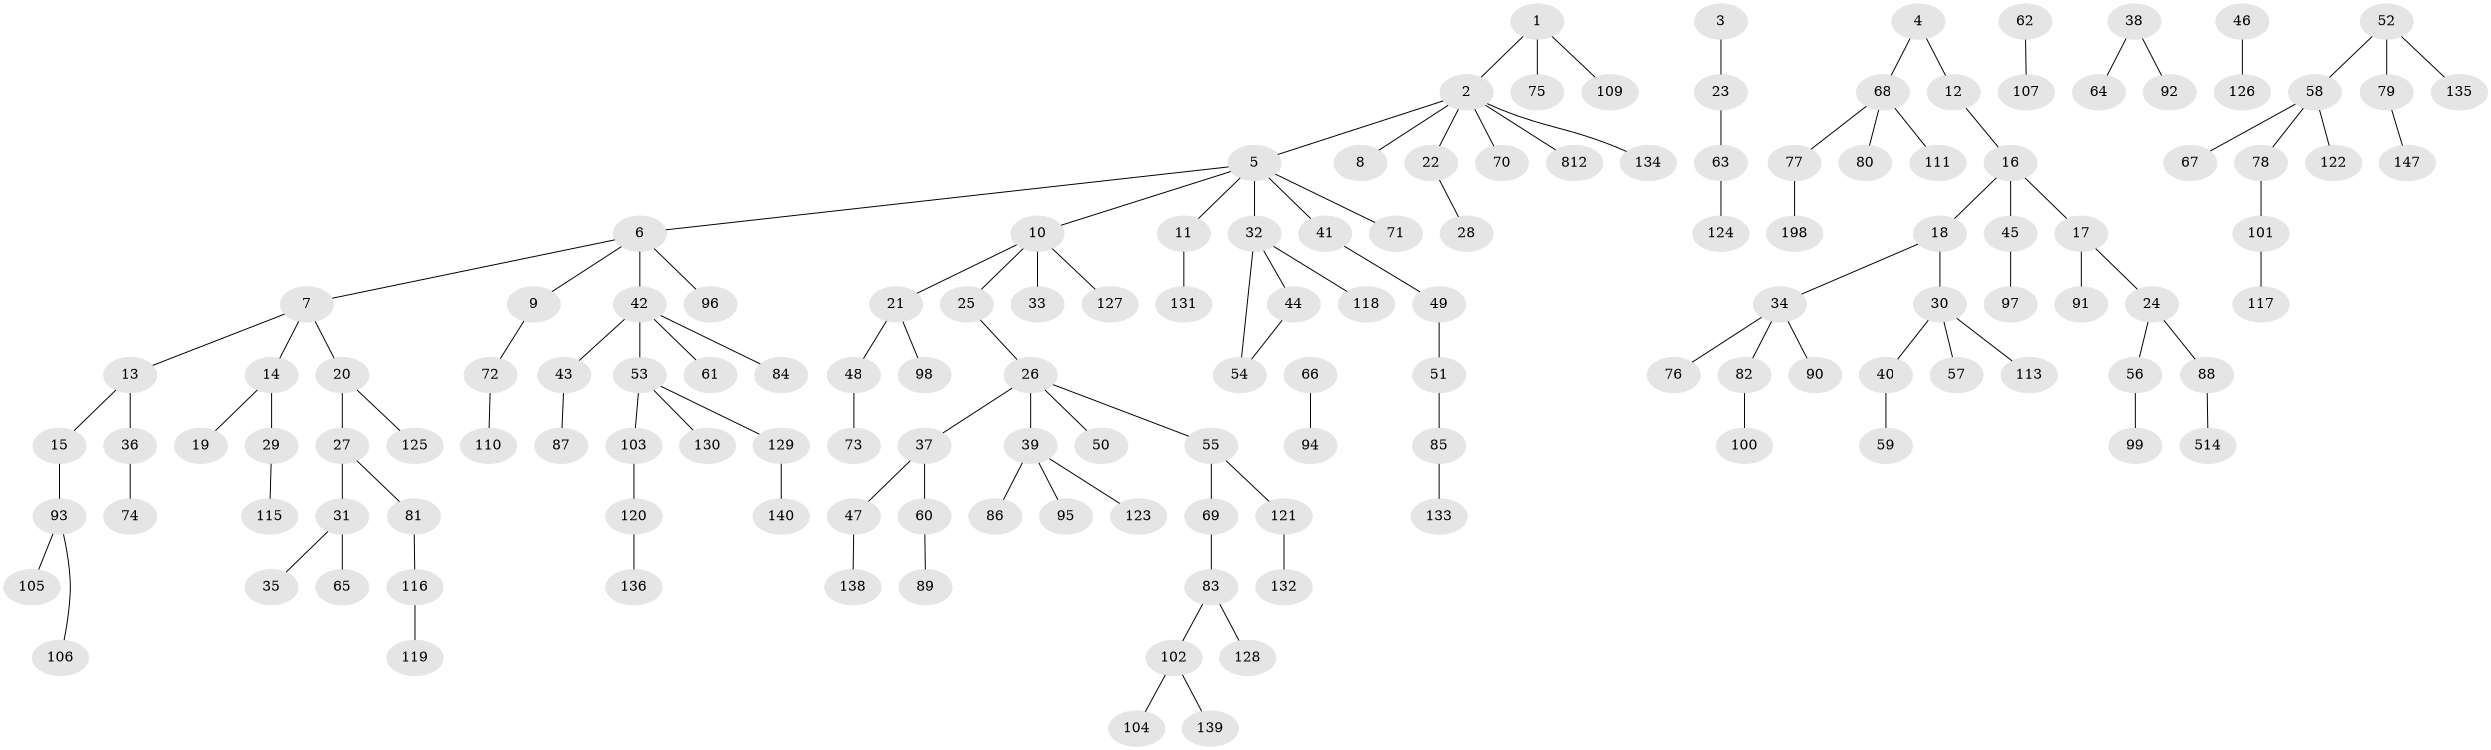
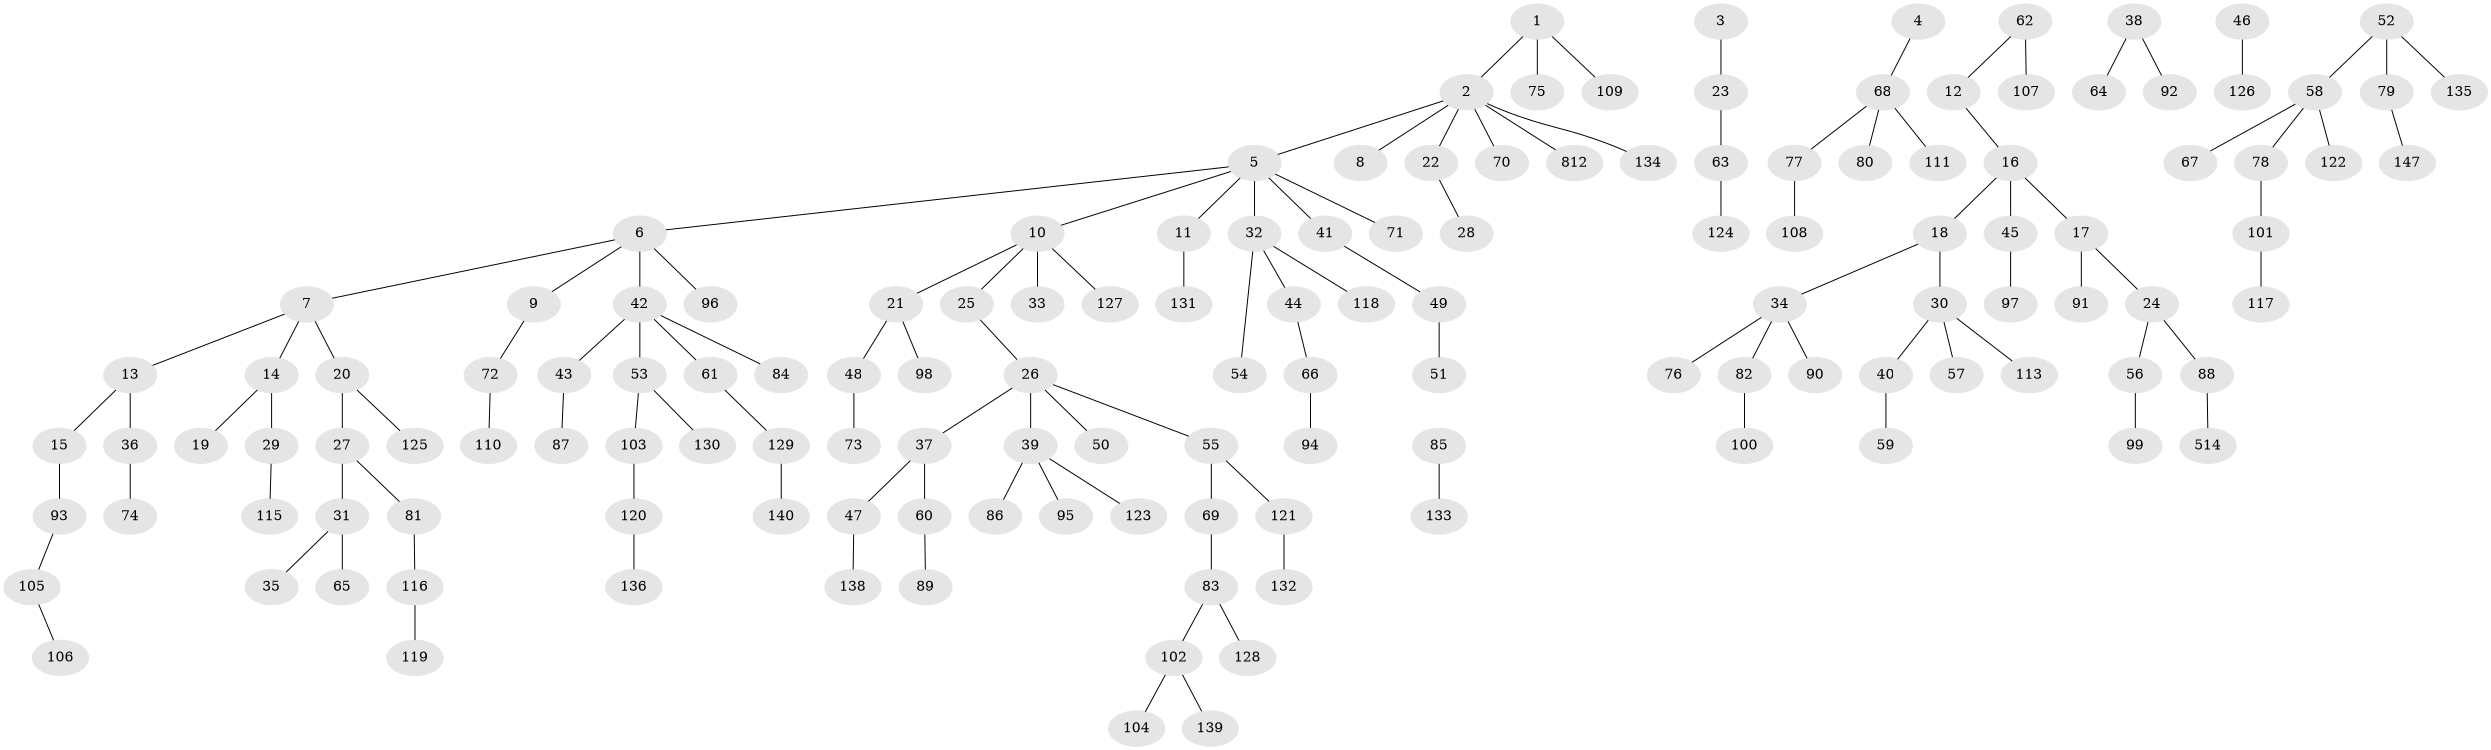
(1936, 57) -> (1989, 57)
(1795, 234) -> (1795, 234)
(1267, 340) -> (1302, 340)
(710, 410) -> (746, 410)
(1439, 411) -> none
(70, 587) -> (46, 622)
